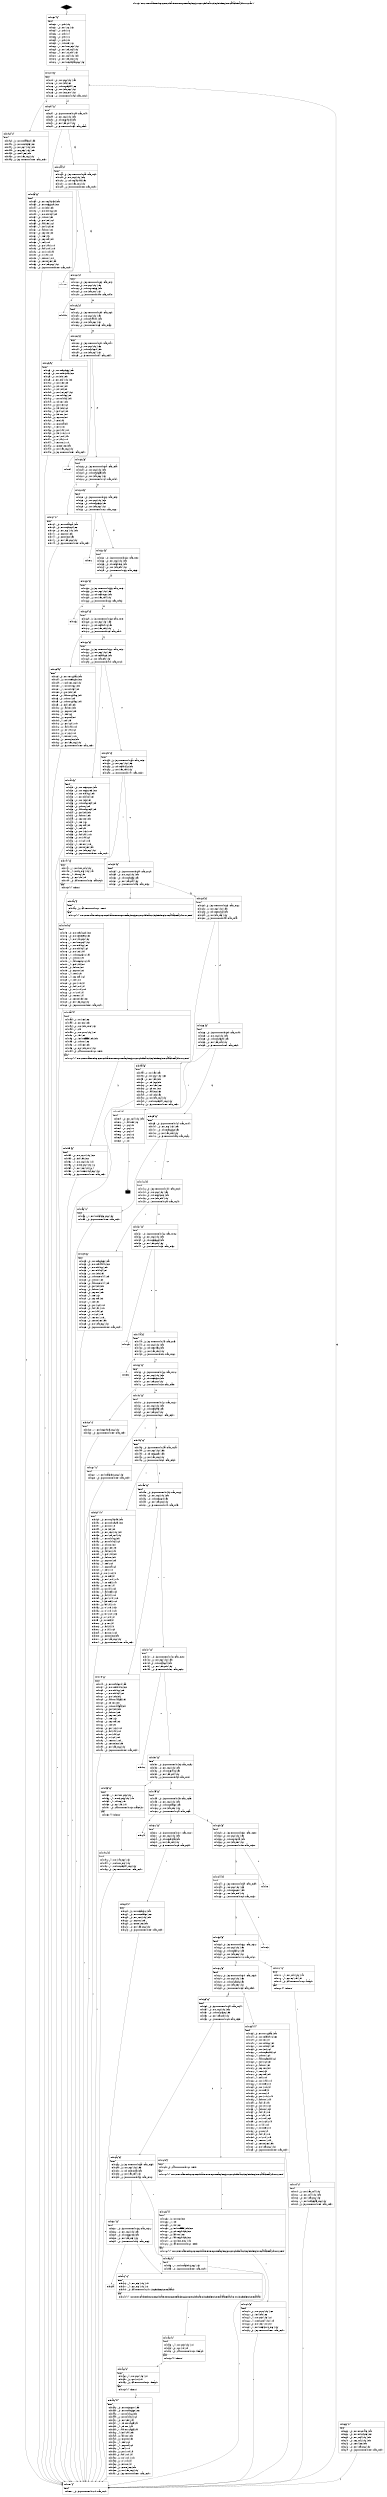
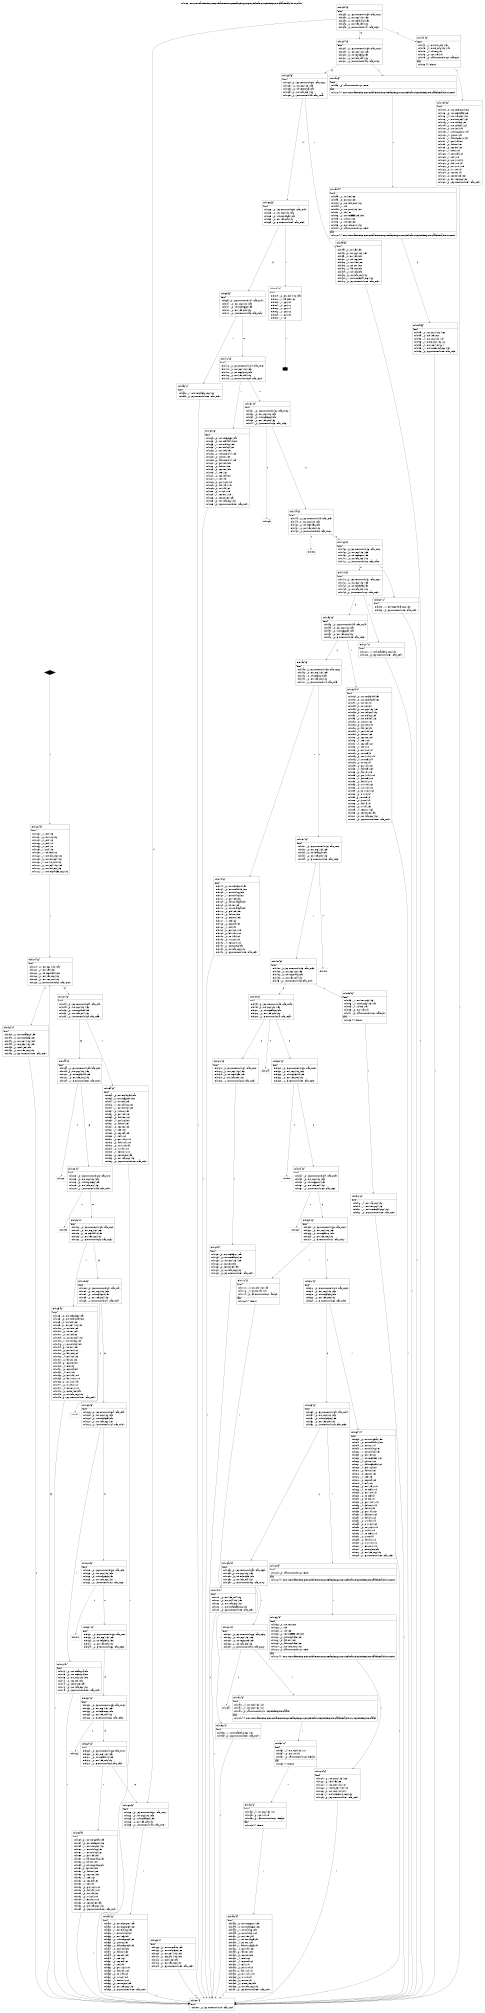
(113, 707) -> (153, 832)
